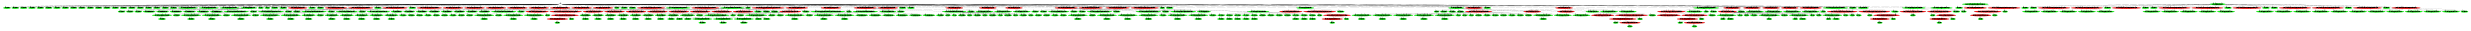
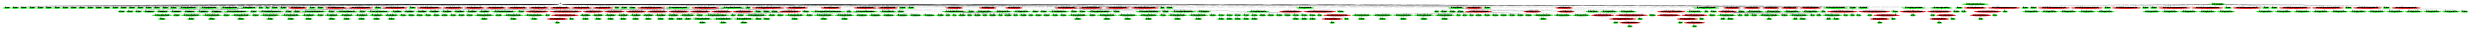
(1975, 4) -> (1975, 4)
(2218, 4) -> (2218, 4)
(1059, 12) -> (1059, 12)
(1258, 12) -> (1258, 12)
(756, 15) -> (756, 15)
